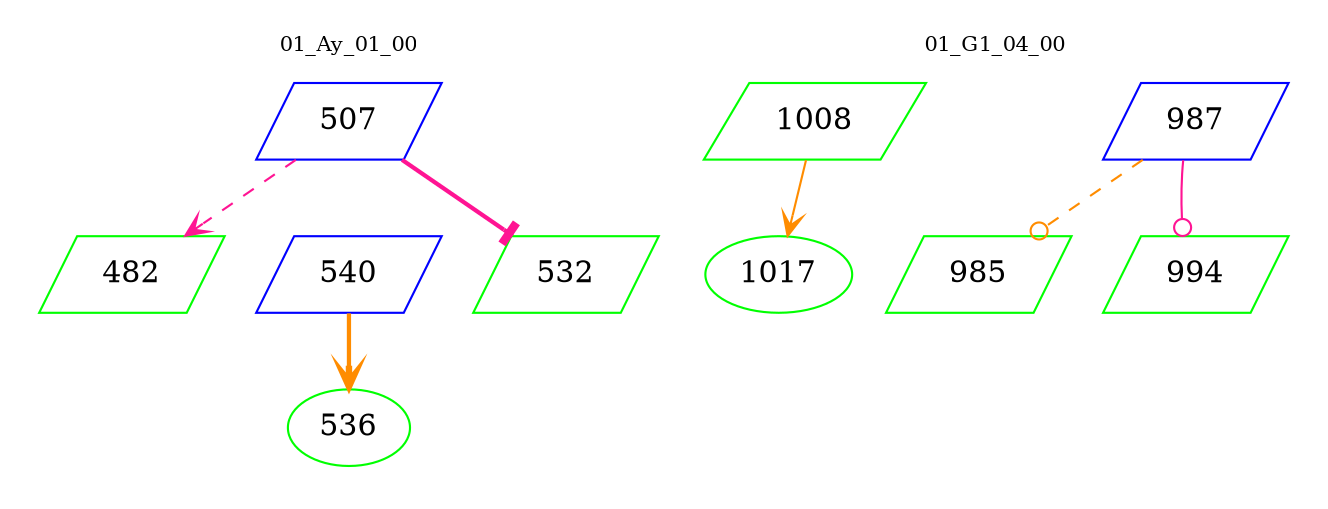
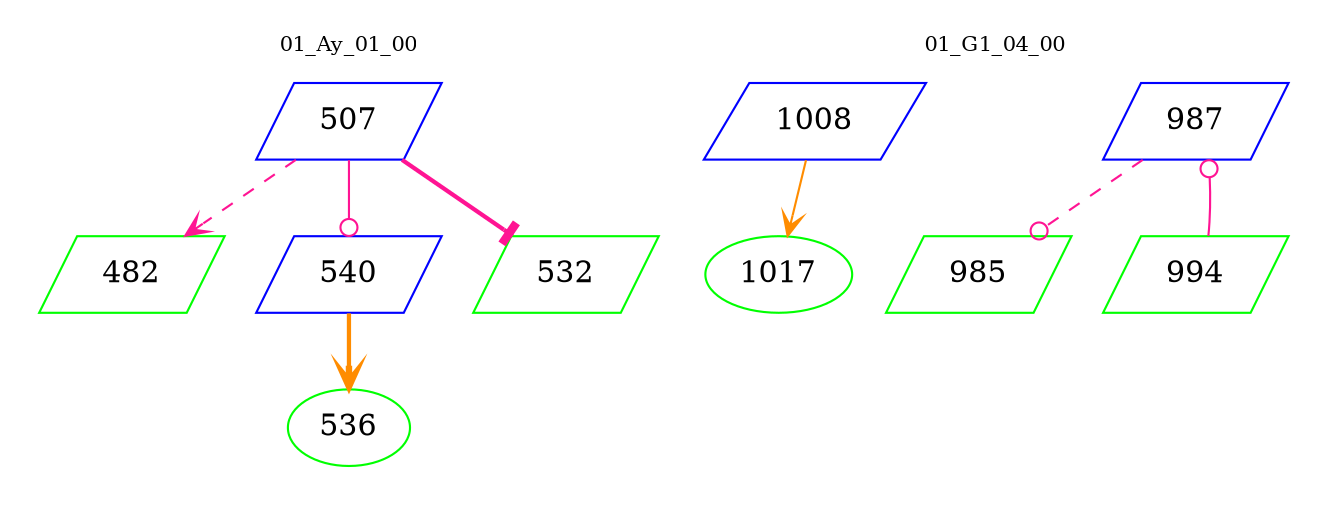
(815, 121) -> (815, 121)
none -> (349, 190)
(1182, 190) -> (1210, 207)
(1095, 193) -> (1095, 193)
